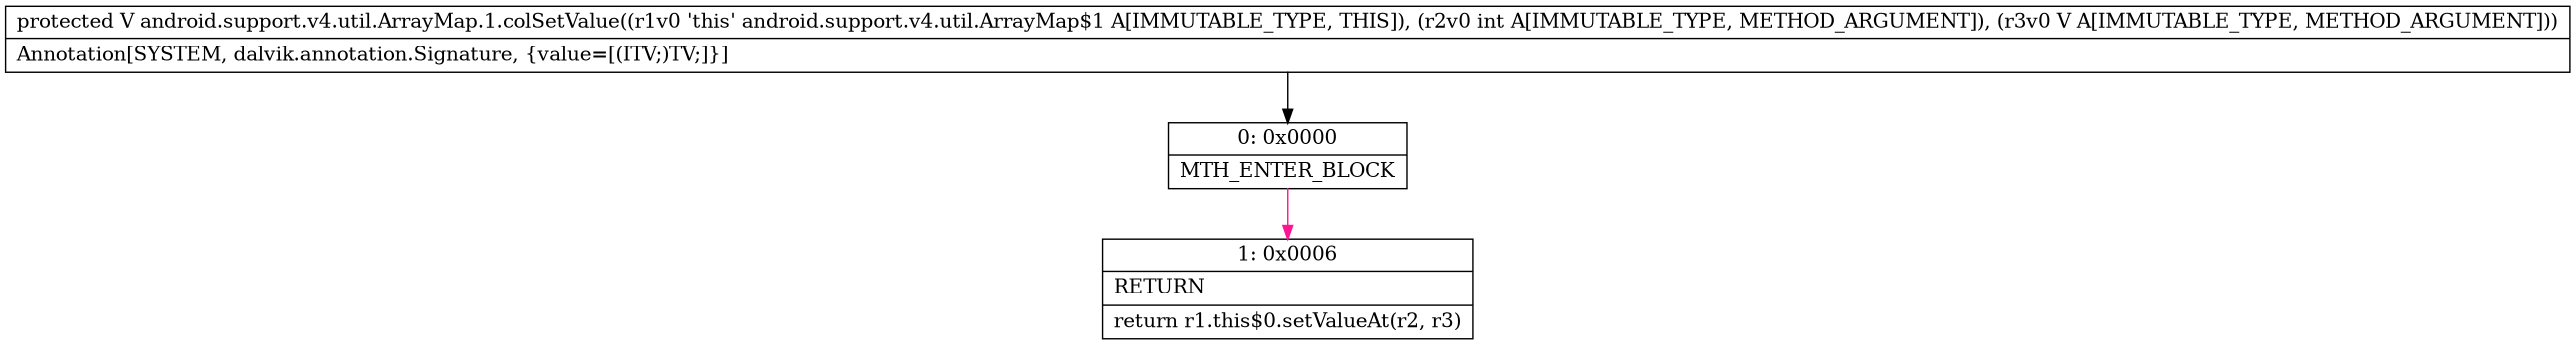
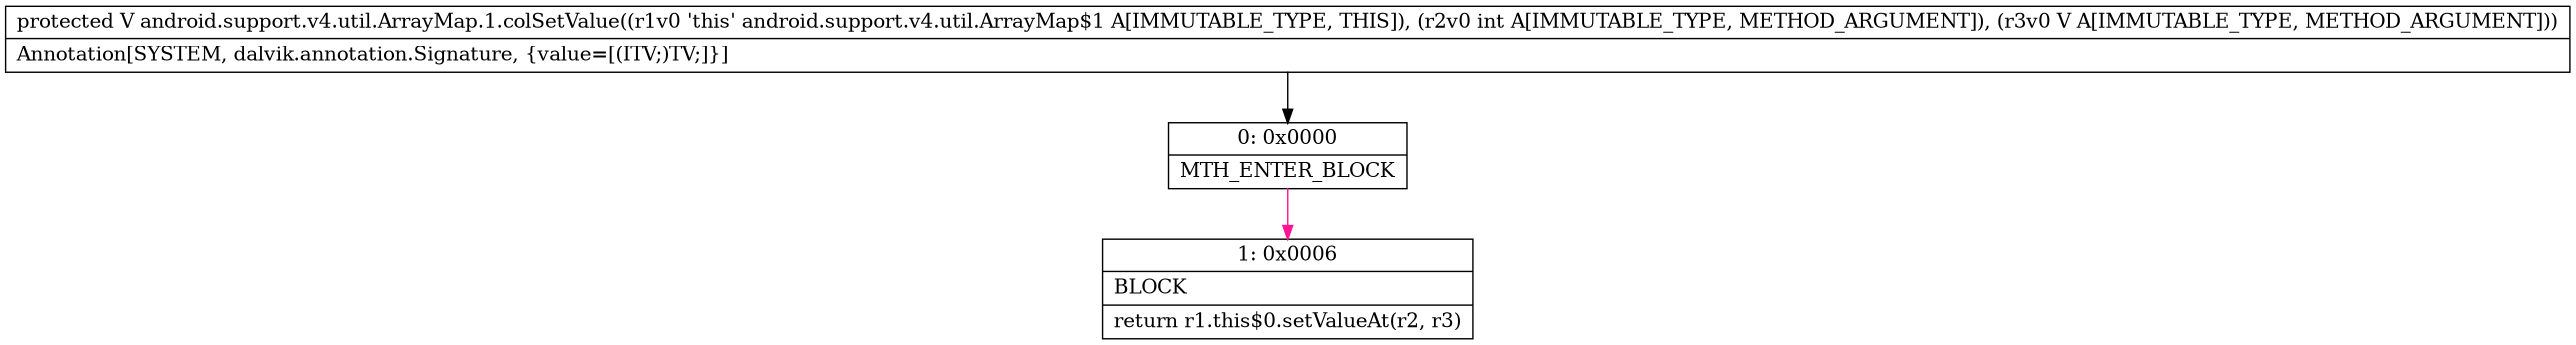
(1159, 288) -> (1150, 288)
